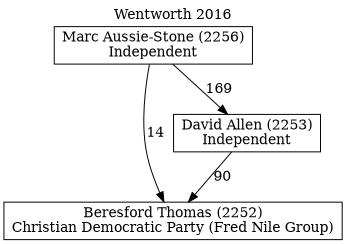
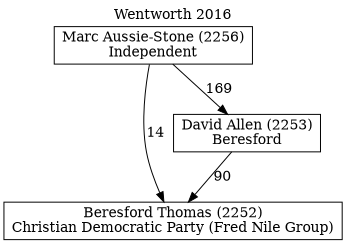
(247, 133) -> (247, 133)
